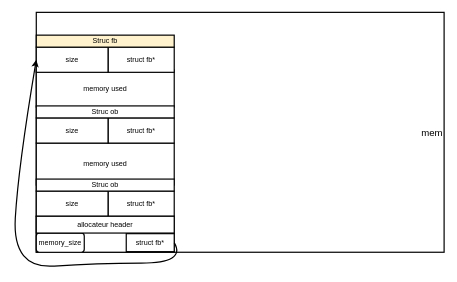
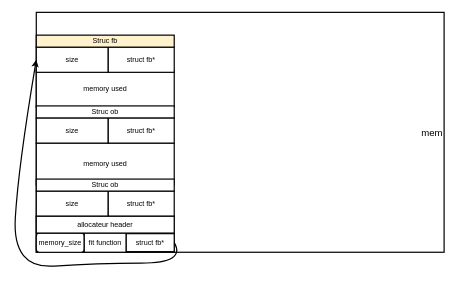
none -> (105, 243)
